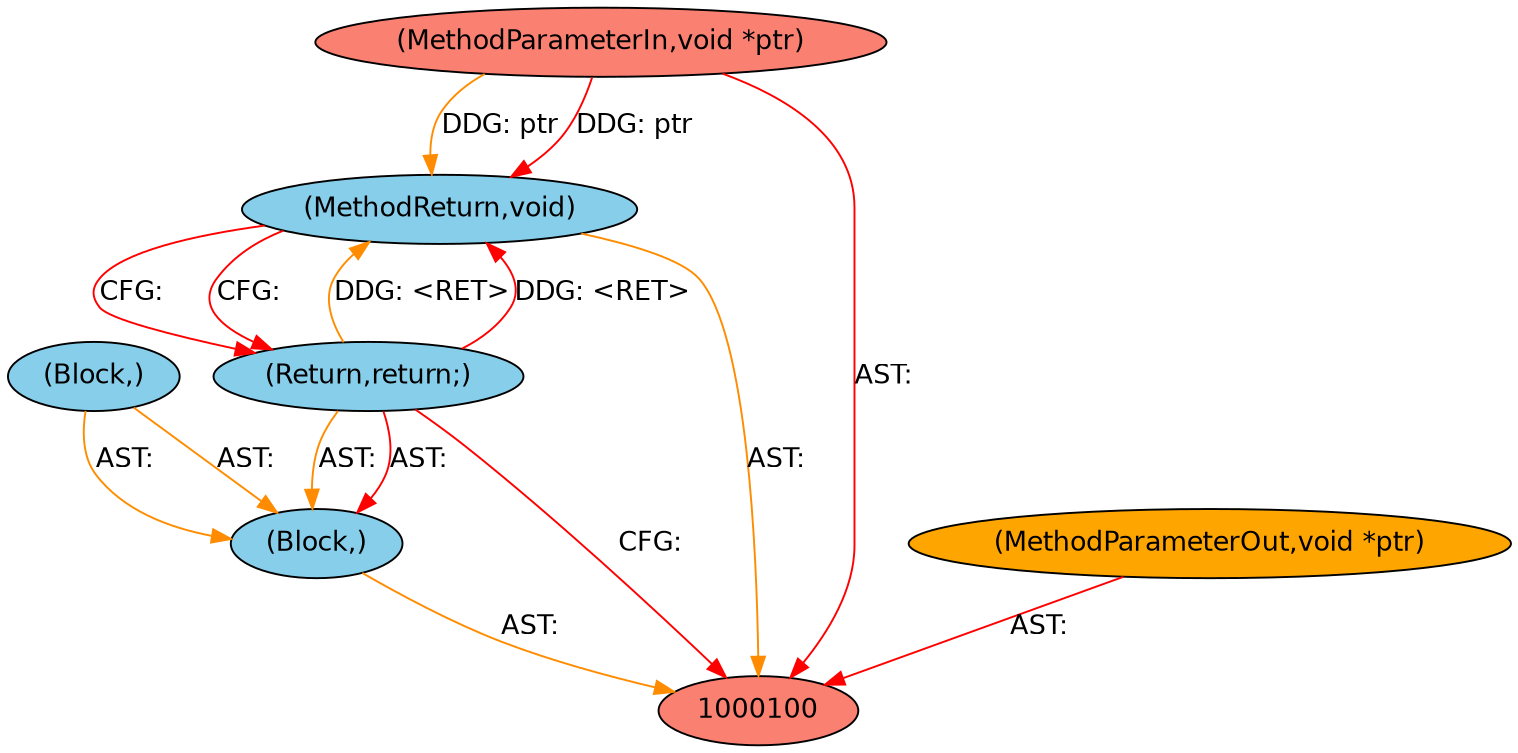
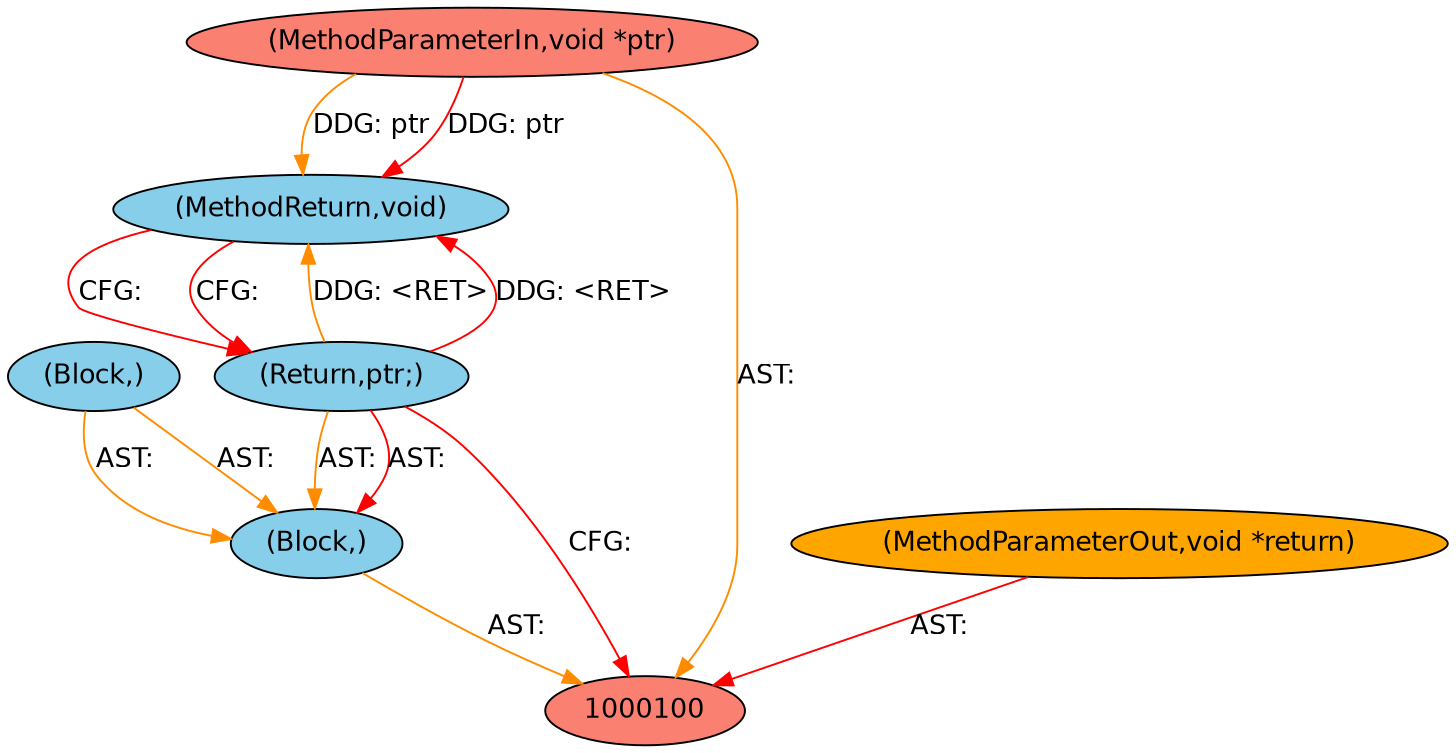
(854, 341) -> (737, 339)
(369, 376) -> (342, 376)
(739, 400) -> none
(1210, 544) -> (1120, 544)
